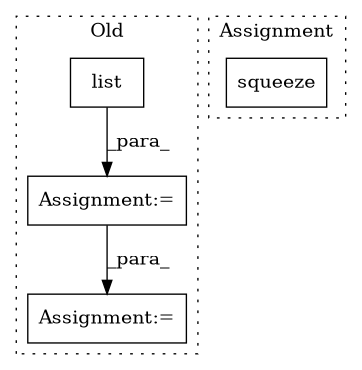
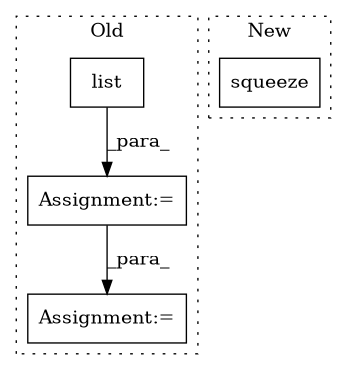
(277, 32) -> (270, 32)
